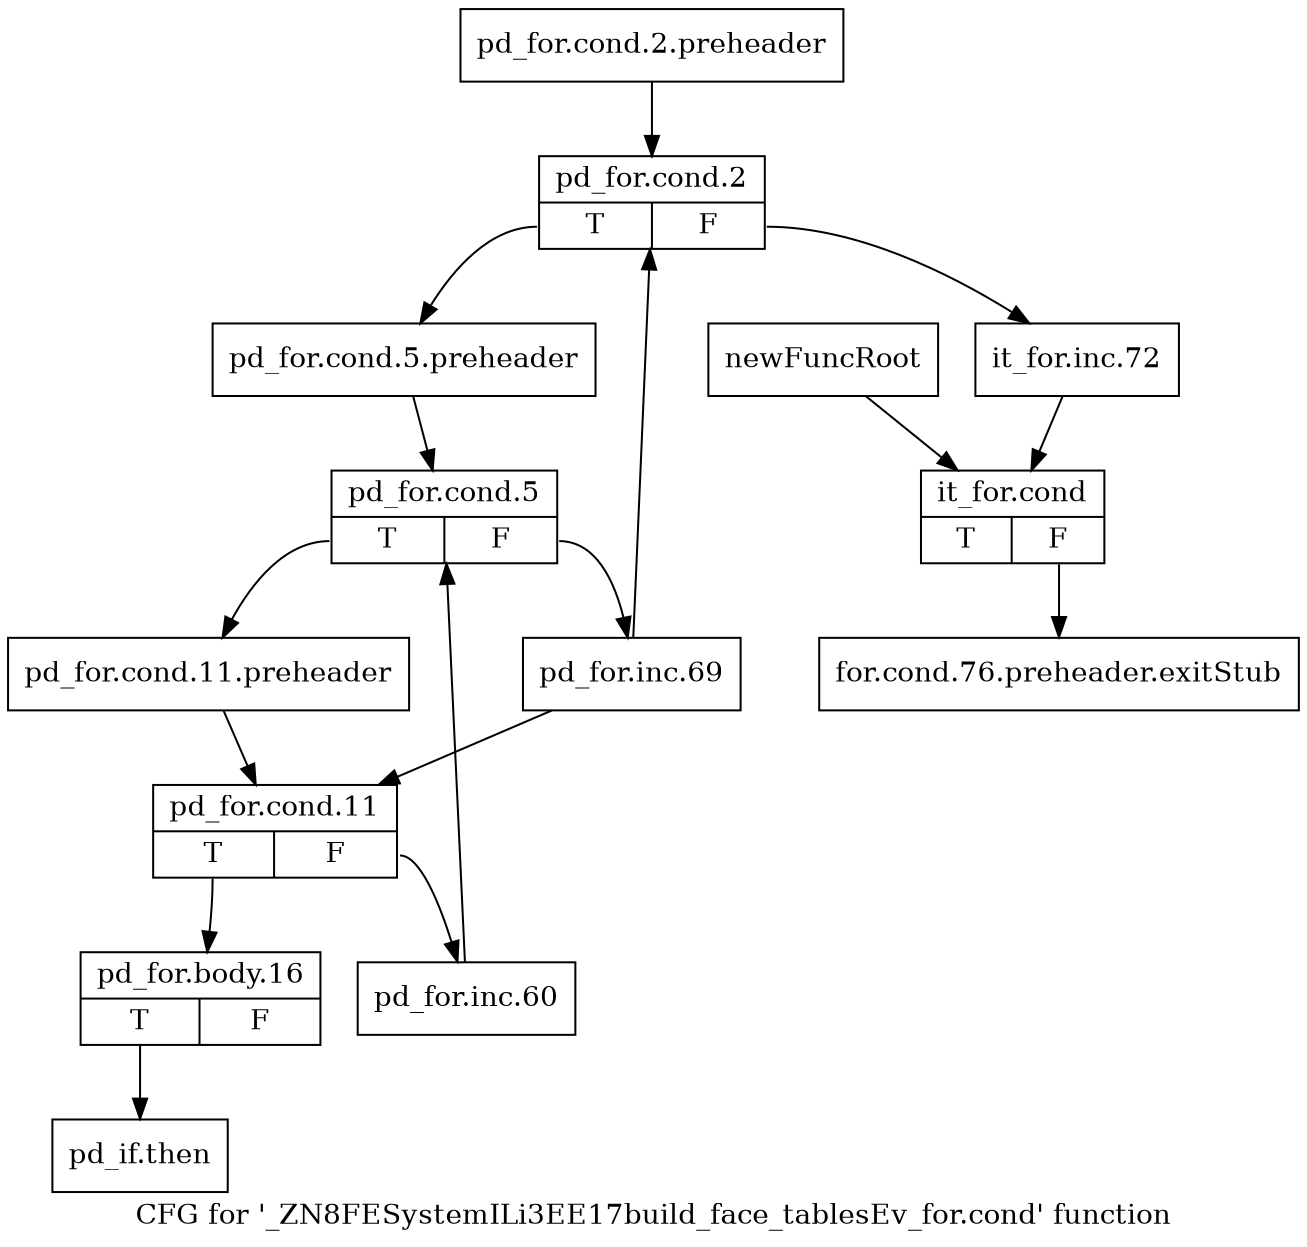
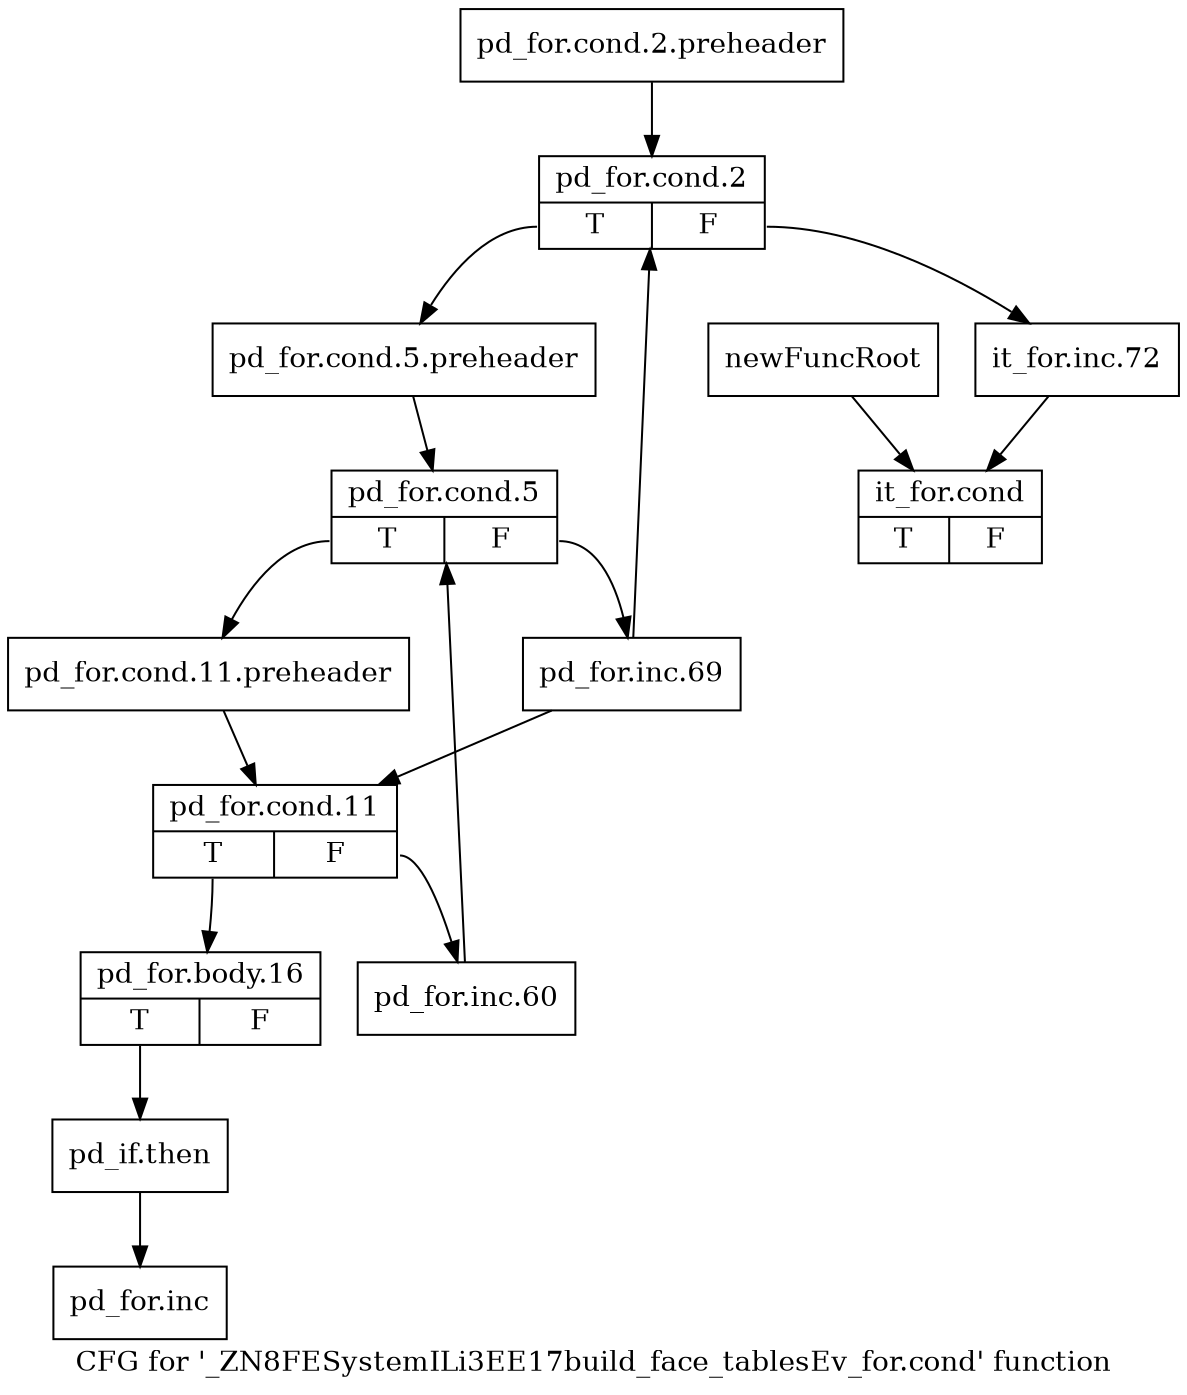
(1059, 674) -> none
none -> (140, 1303)
